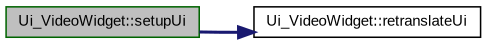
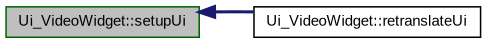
(219, 32) -> (234, 12)
